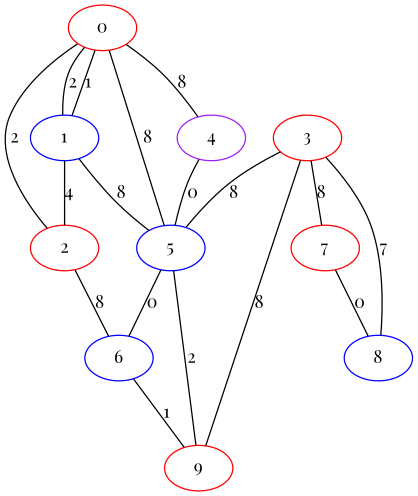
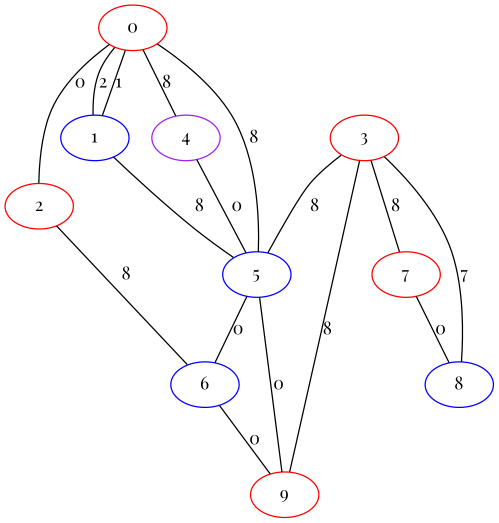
(15, 138) -> (80, 83)
(65, 193) -> none
(192, 358) -> (279, 385)
(167, 413) -> (255, 440)
